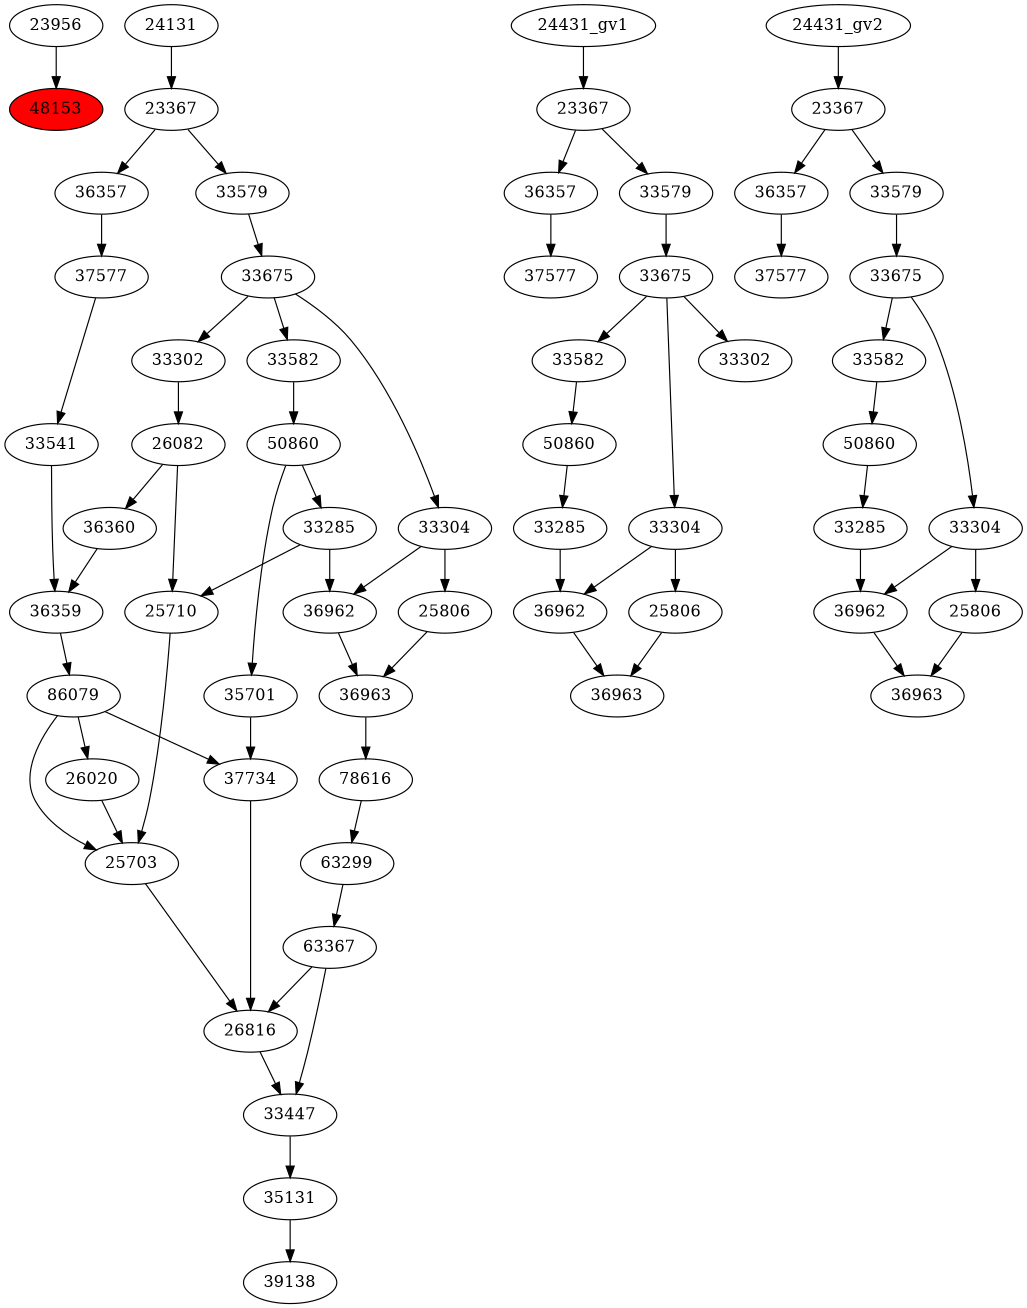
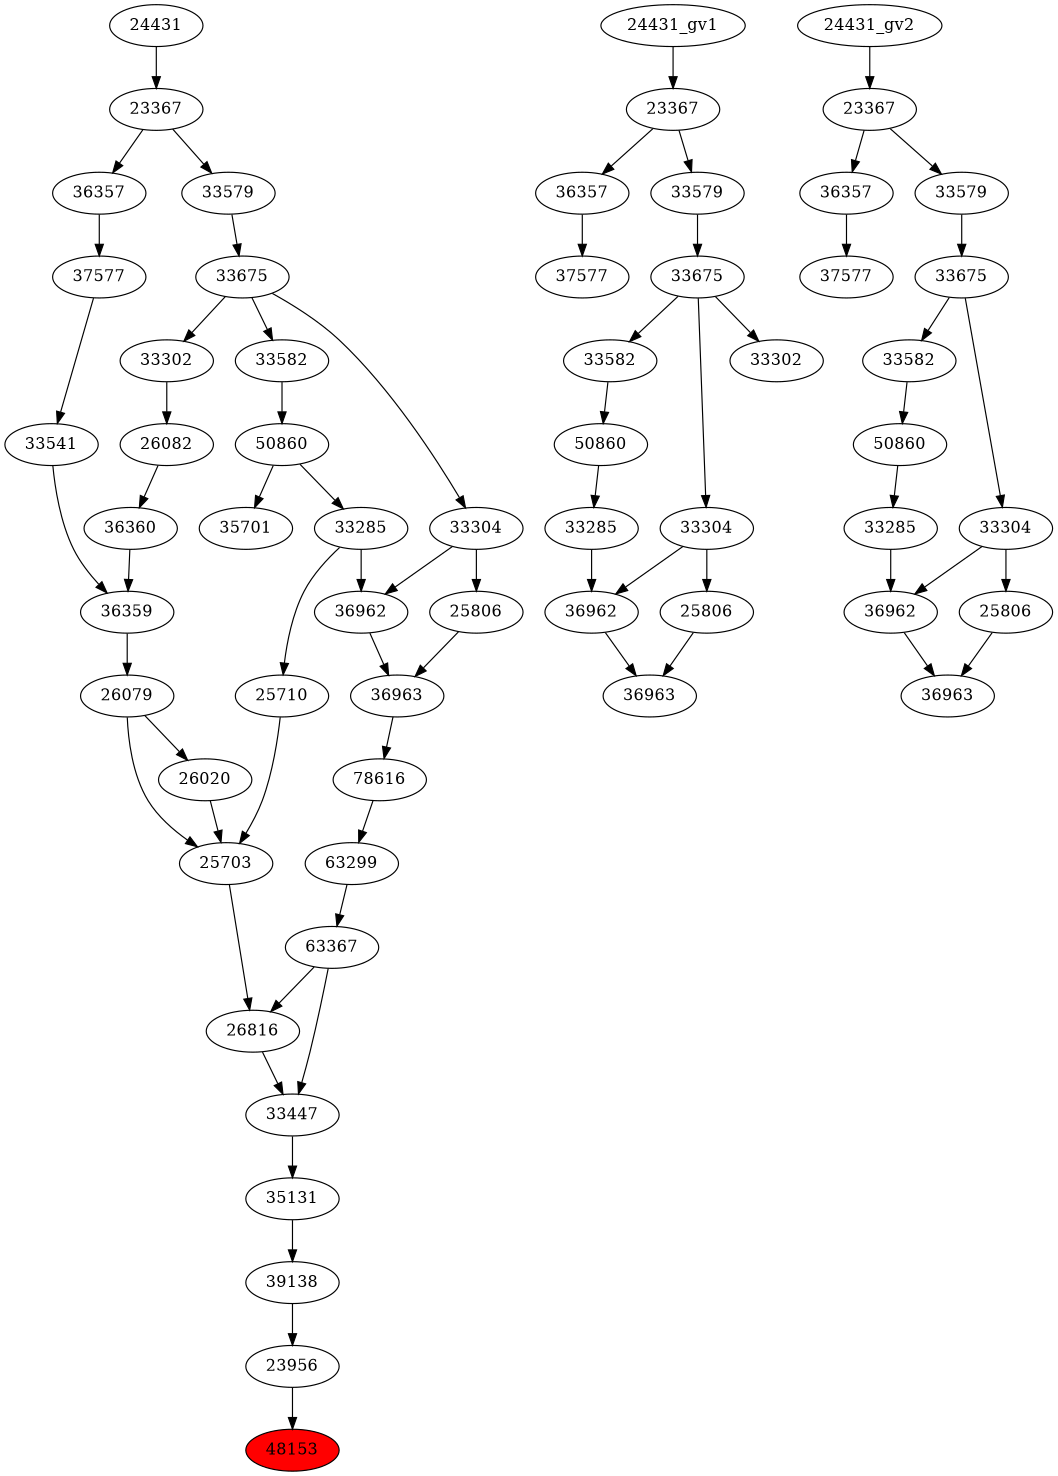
(171, 26) -> (156, 26)
(175, 522) -> none
(74, 696) -> (127, 696)
(251, 780) -> none
none -> (292, 1319)
